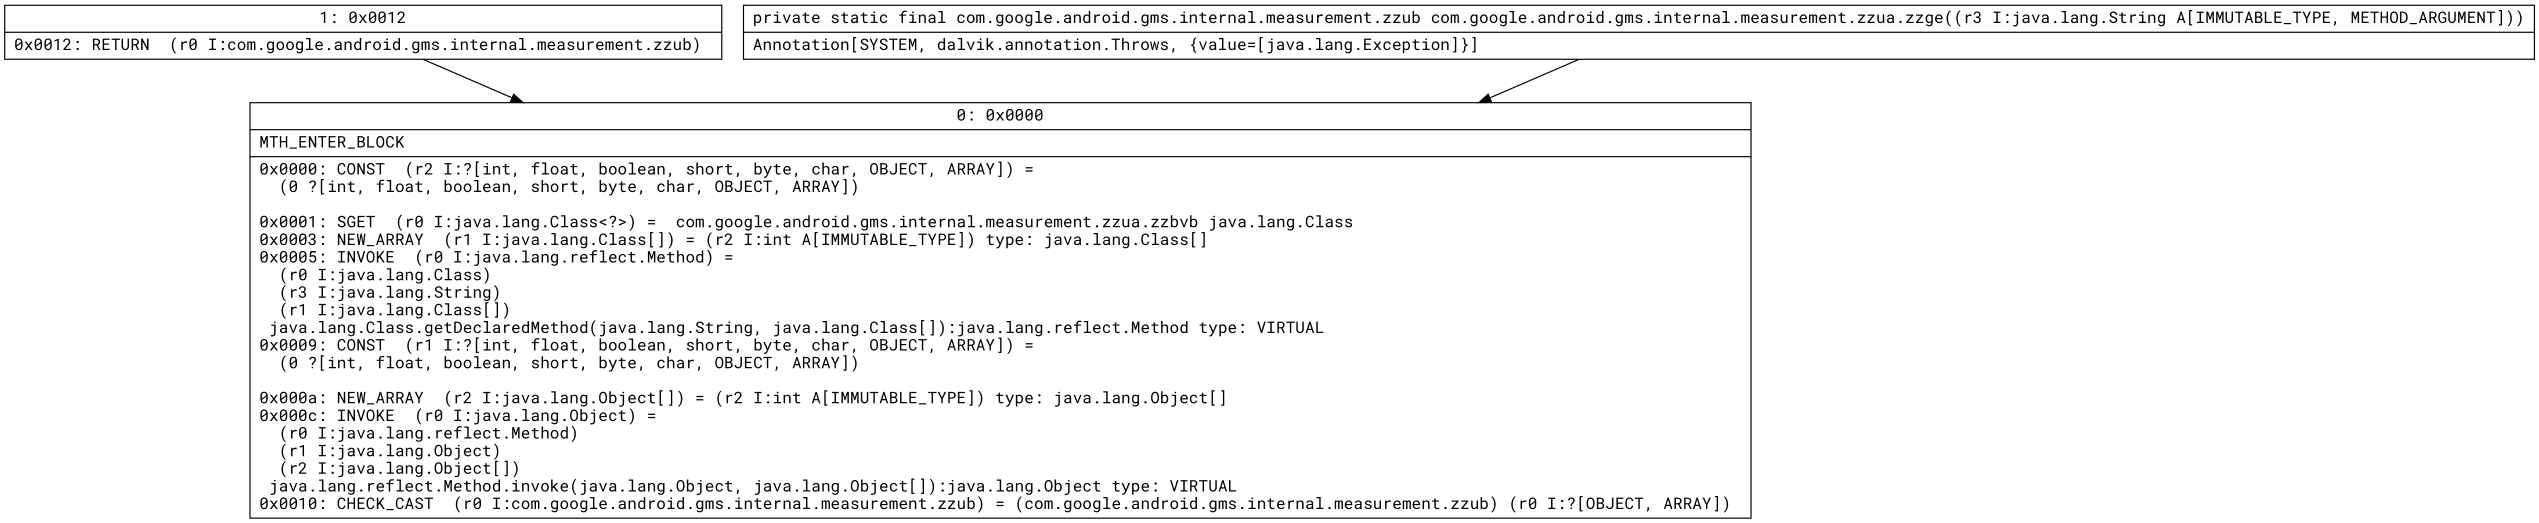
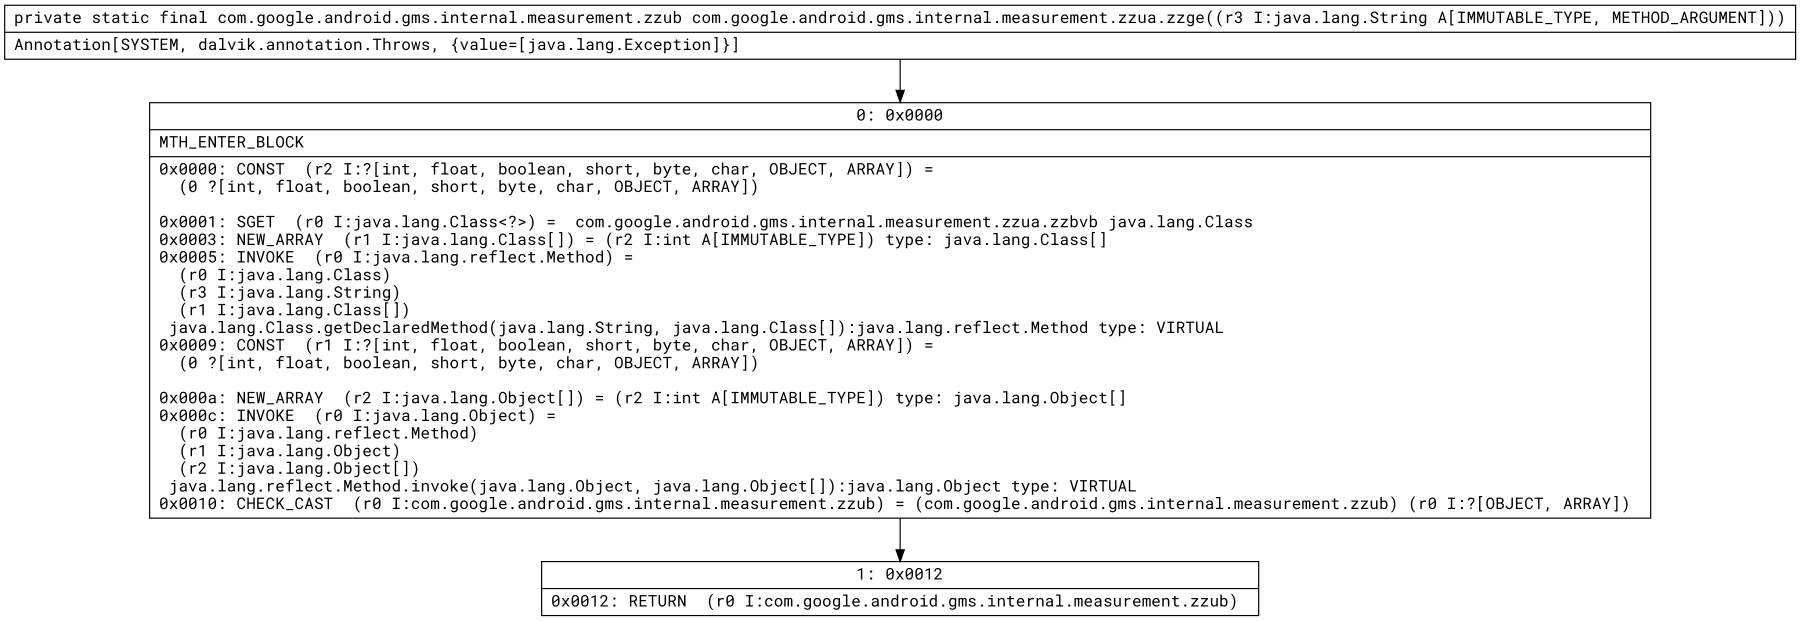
(467, 79) -> (900, 534)
